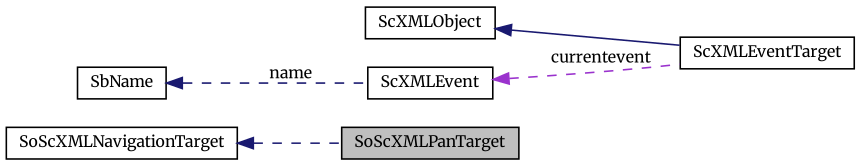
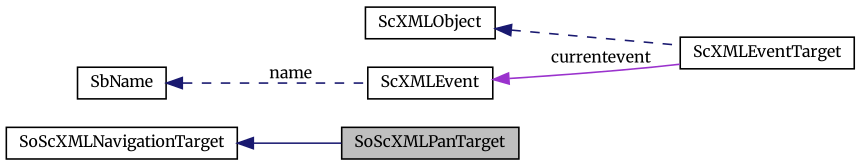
(595, 38) -> (595, 38)
(595, 72) -> (595, 72)
(297, 143) -> (297, 143)
